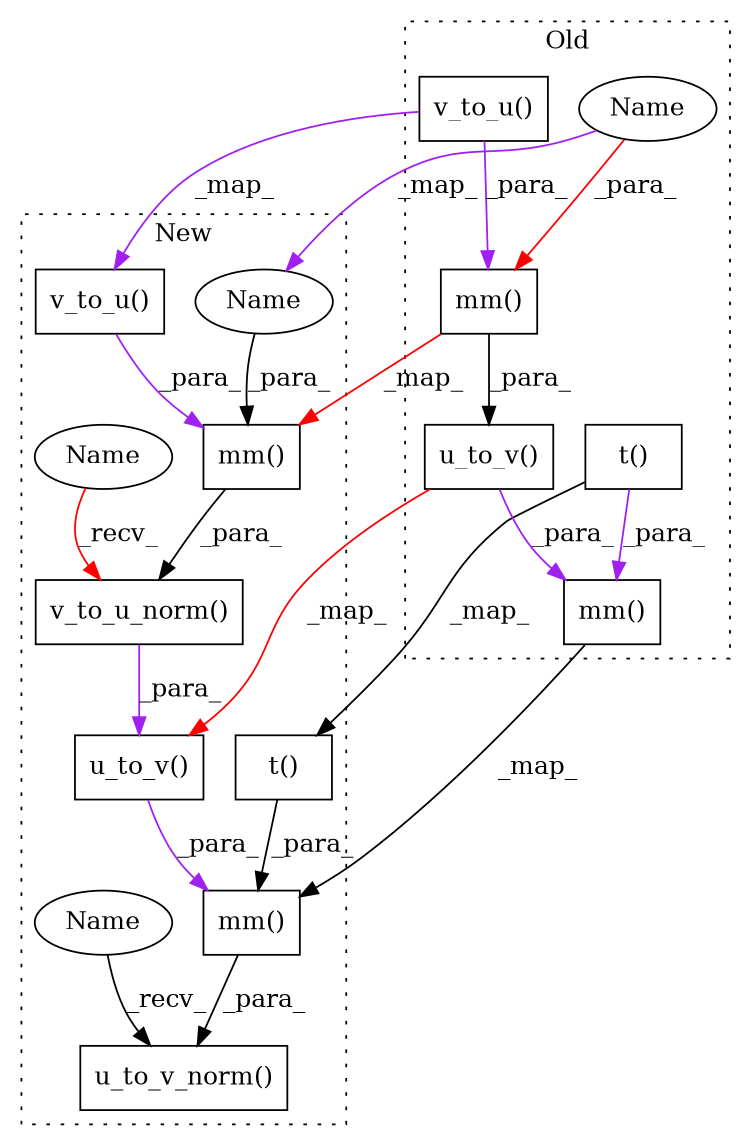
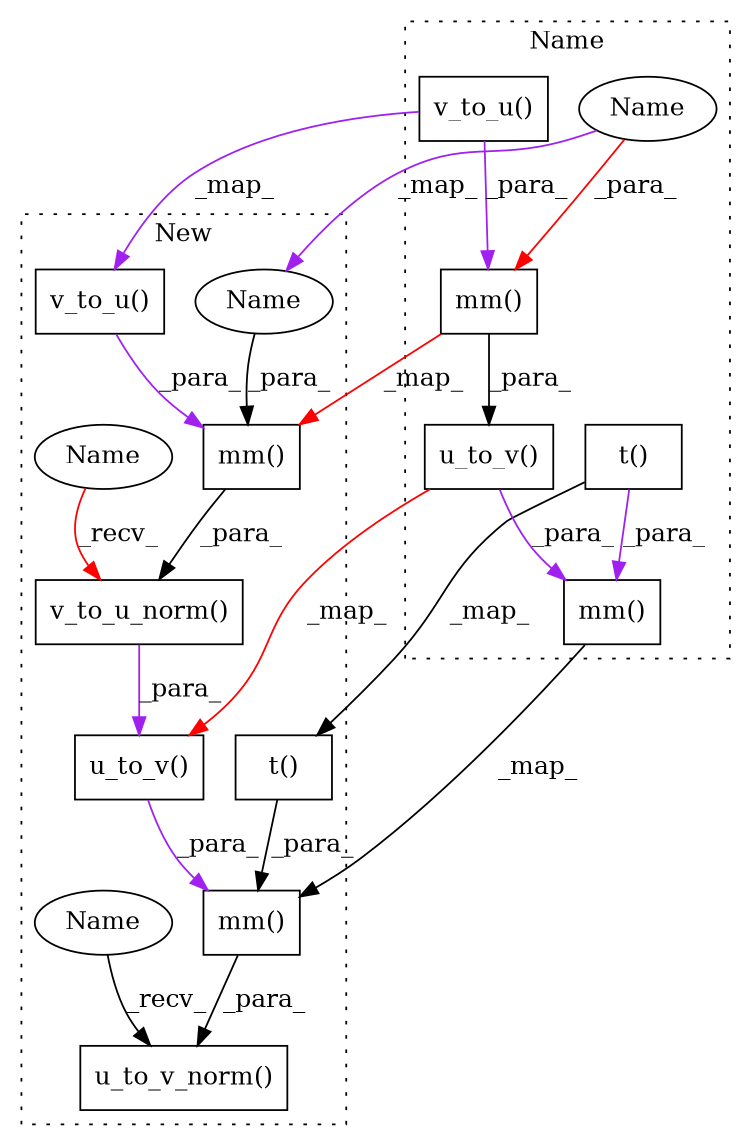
(568, 42) -> (568, 42)
